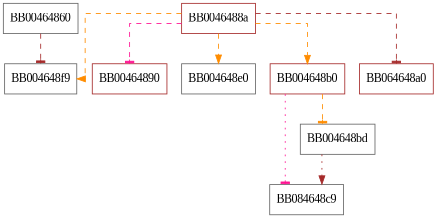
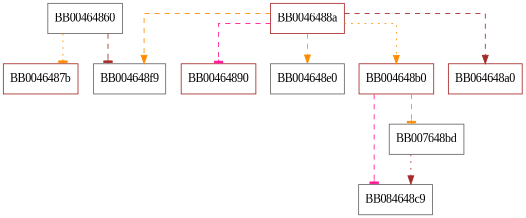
(349, 13) -> (436, 13)
(297, 23) -> (386, 23)
none -> (41, 79)
(285, 137) -> (374, 137)
(338, 139) -> (427, 139)
